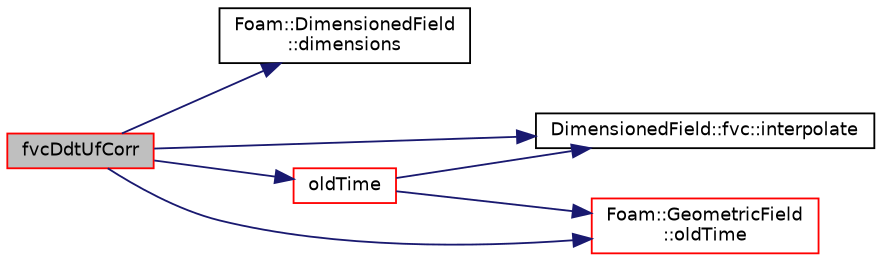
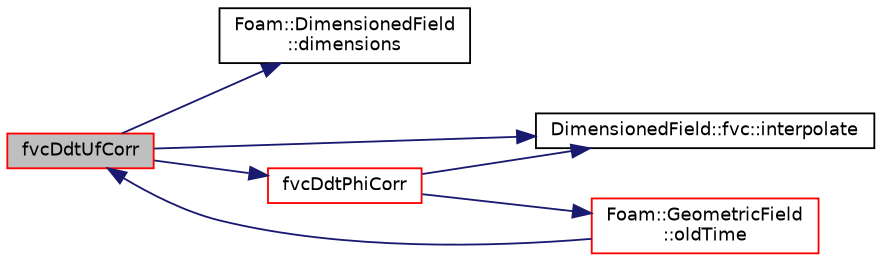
(345, 186) -> (345, 186)
(334, 239) -> (352, 241)
